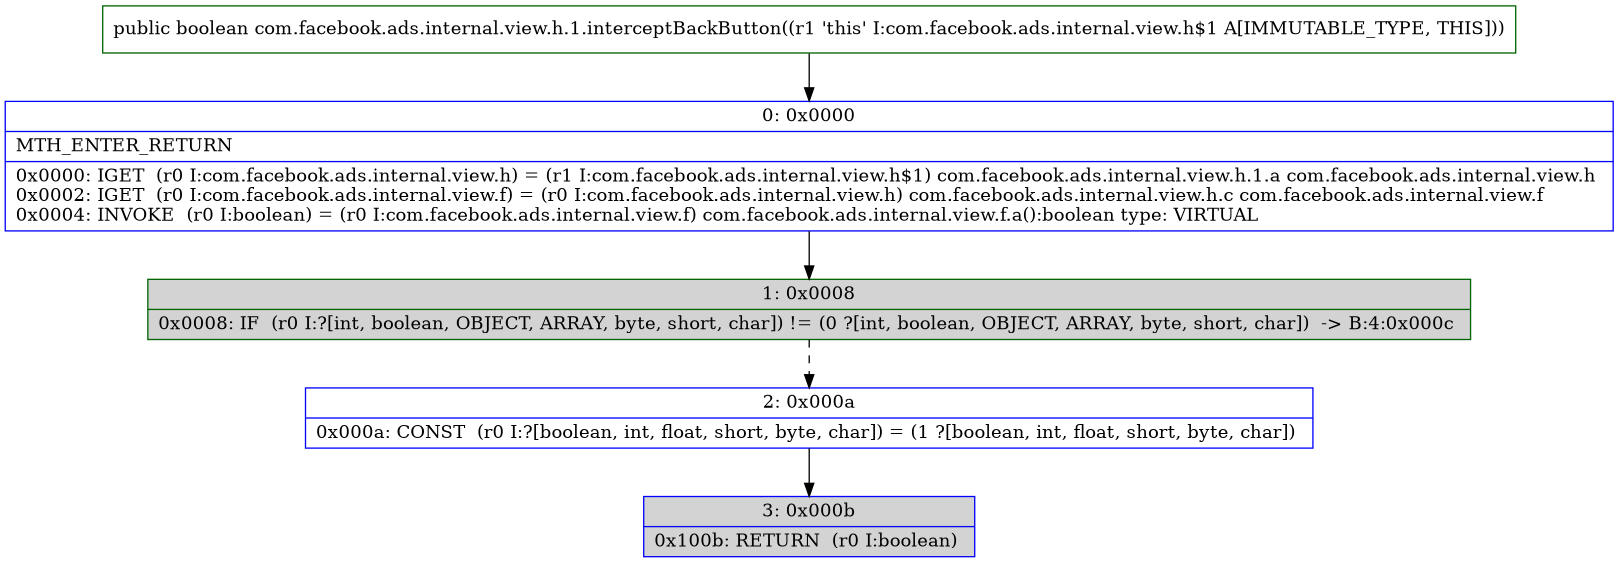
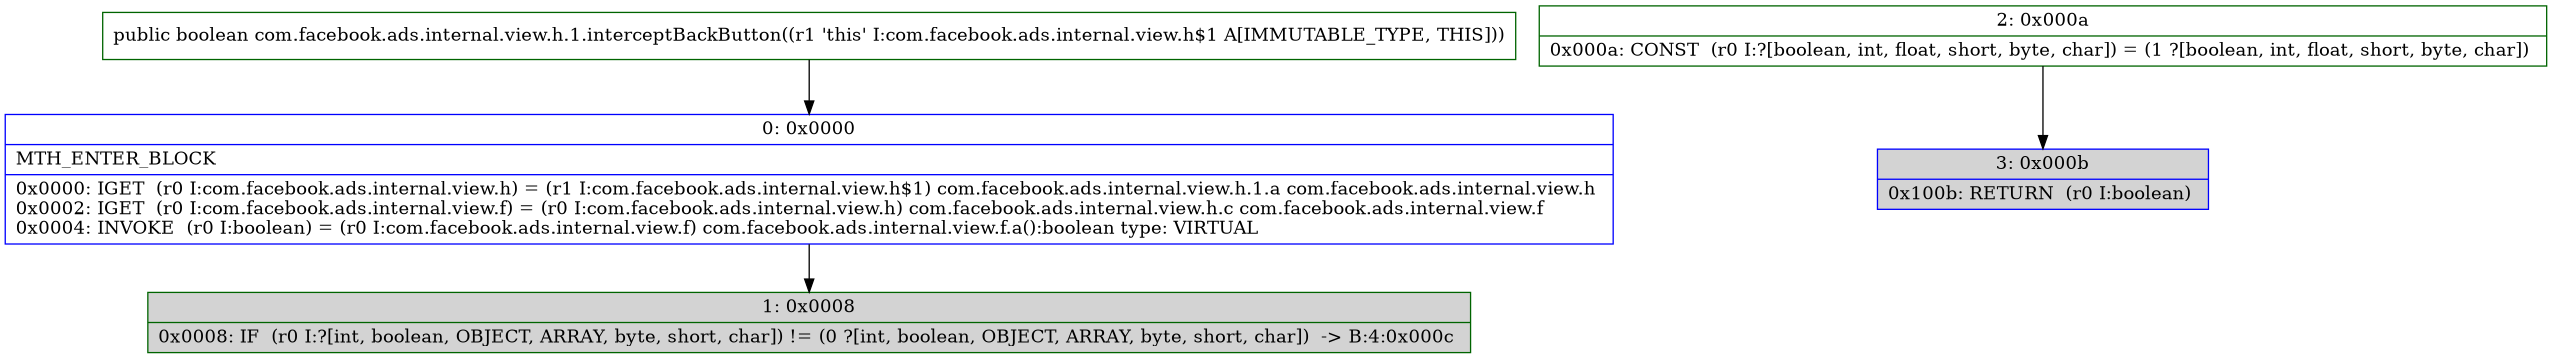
(124, 146) -> (116, 159)
(809, 357) -> none
(809, 418) -> (2043, 36)
